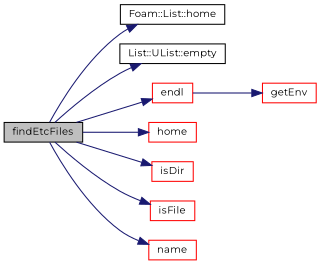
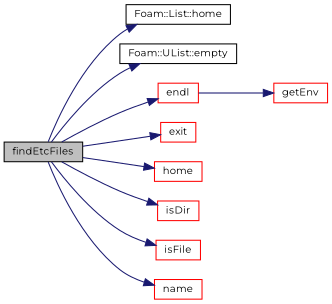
(173, 54) -> (178, 54)
none -> (178, 132)
